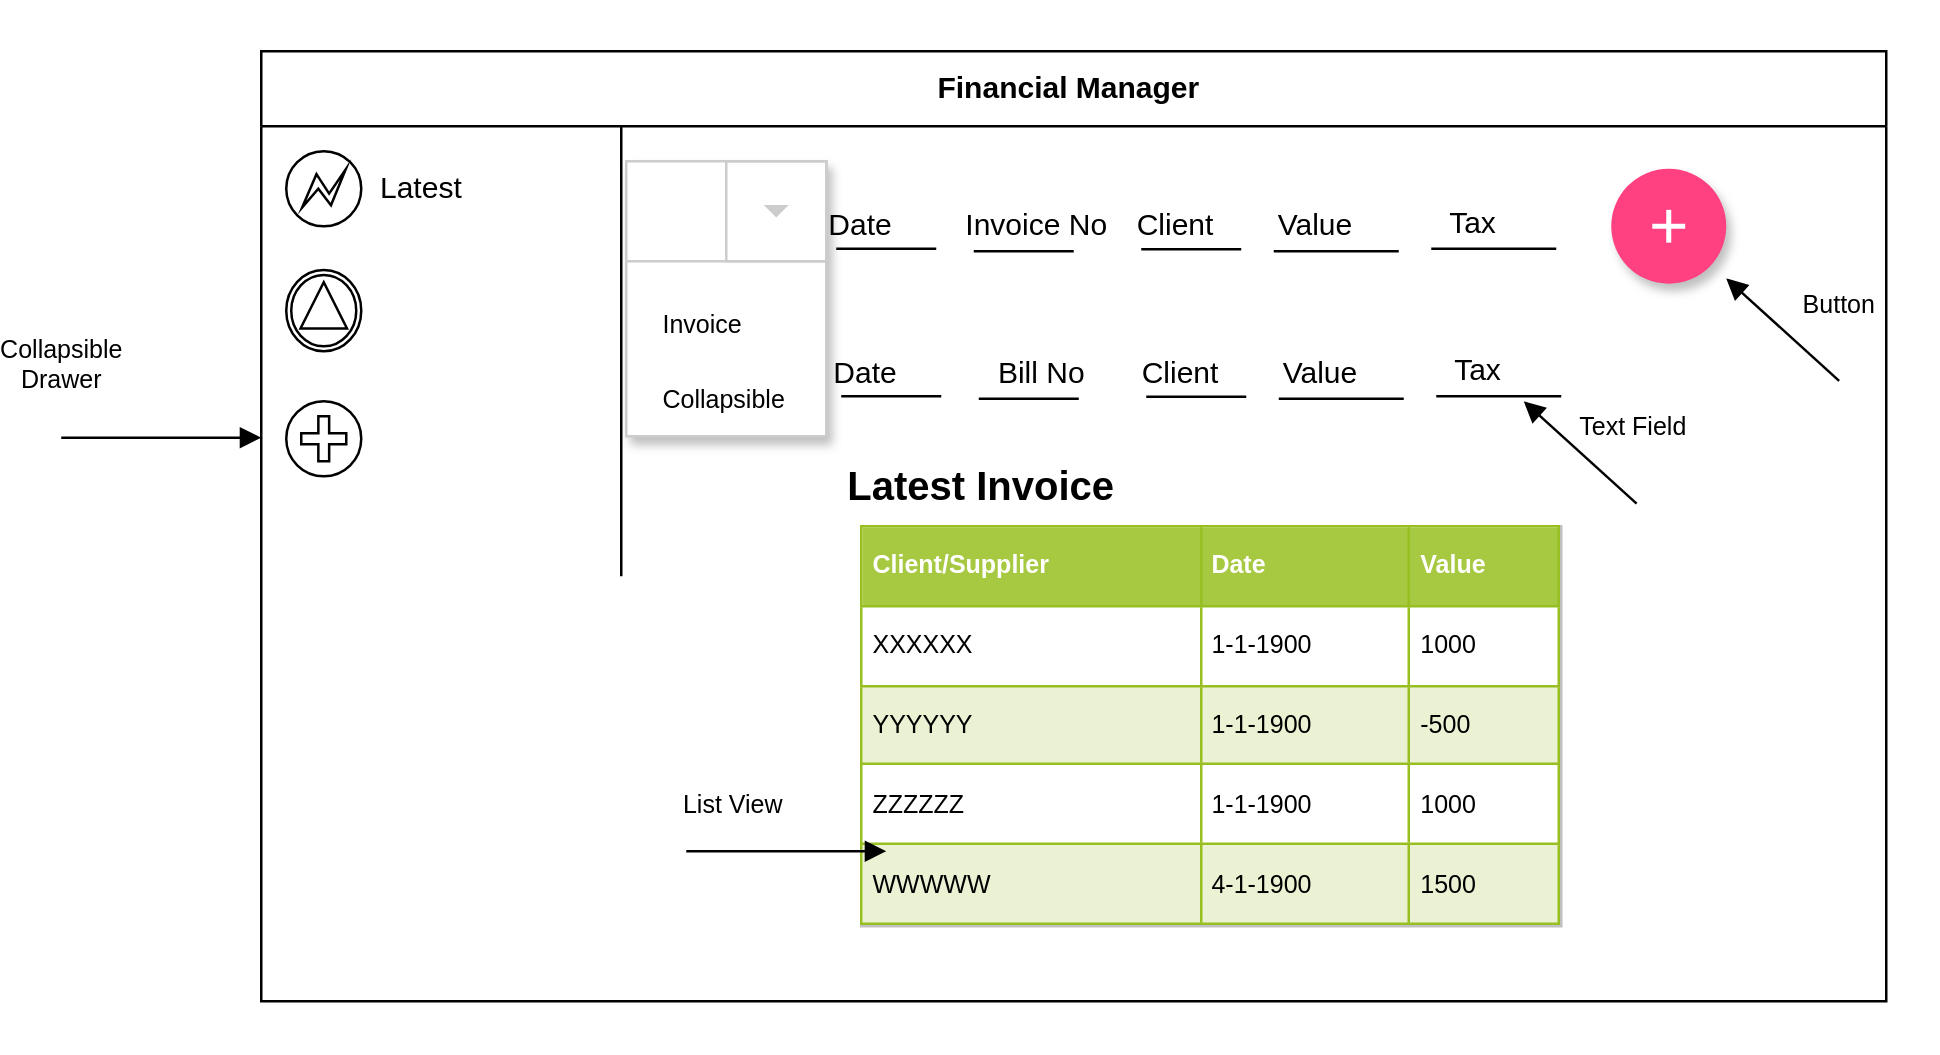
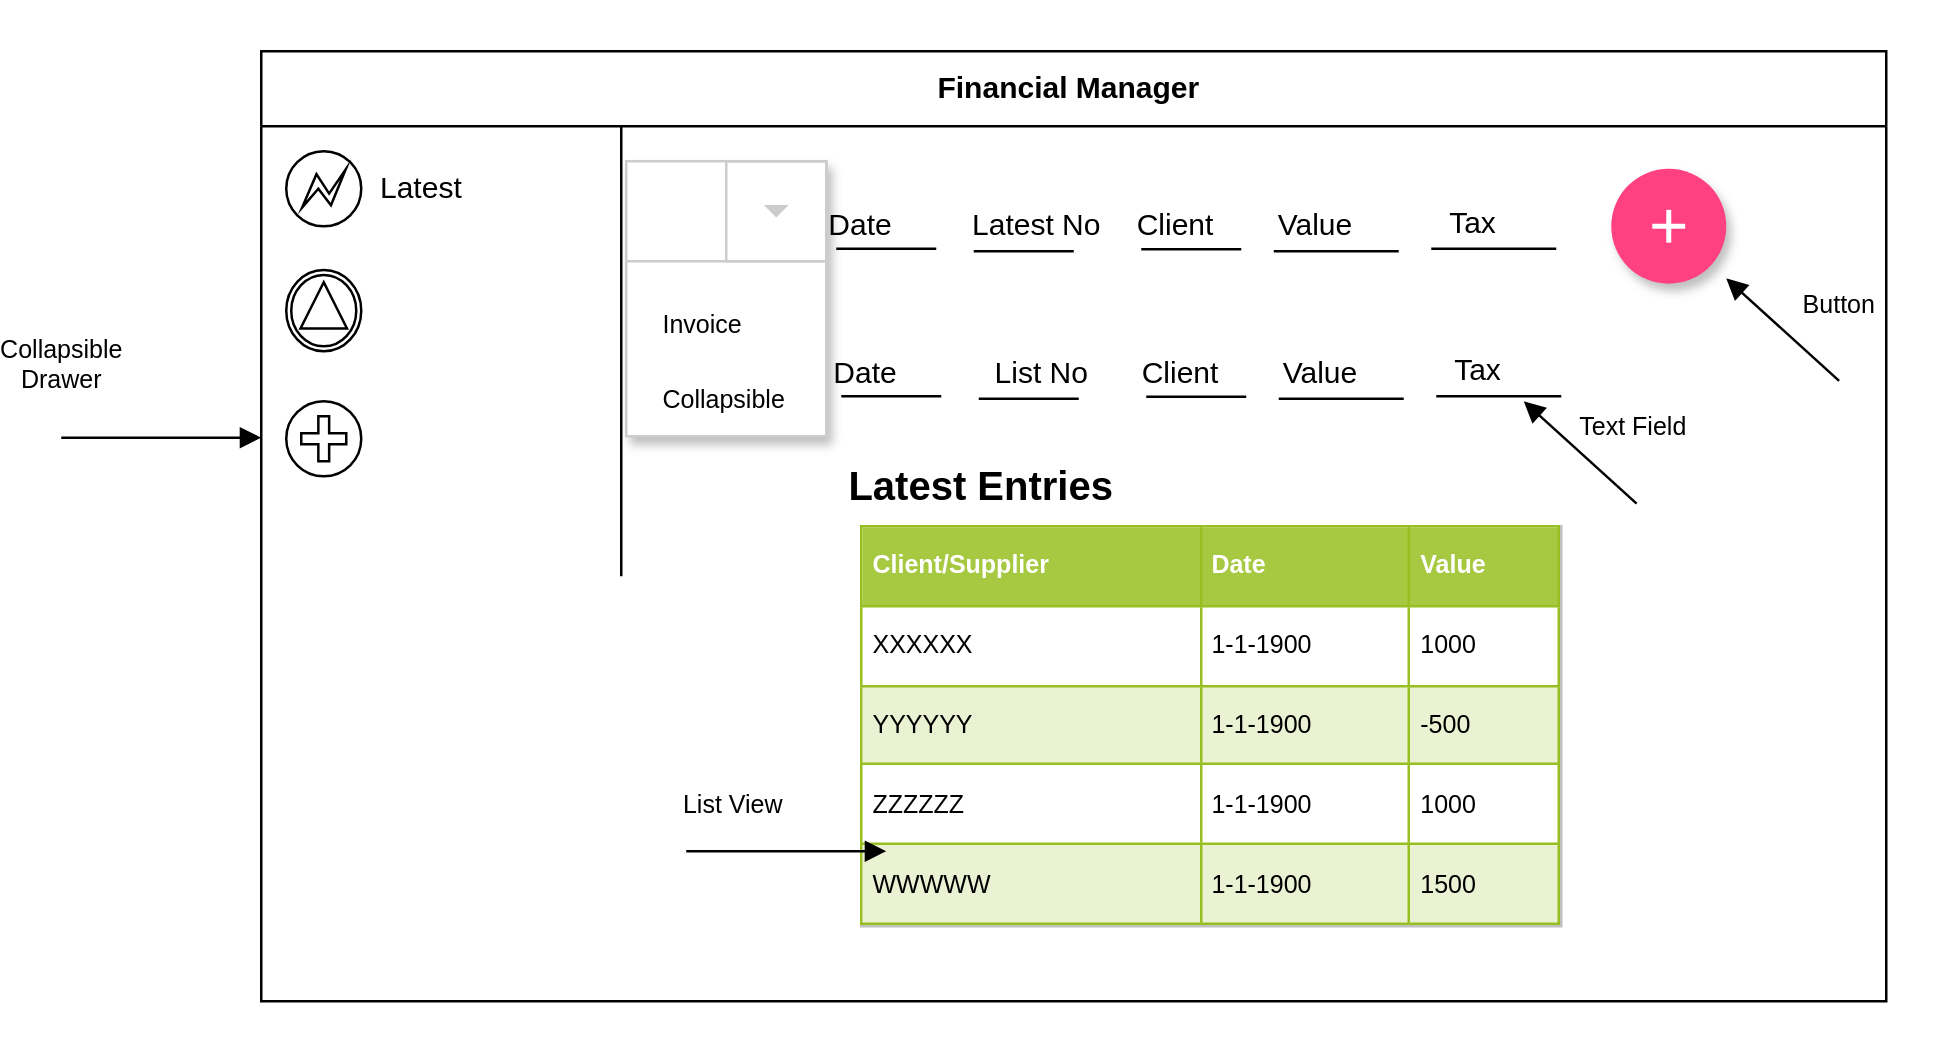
(1038, 226) -> (1038, 226)
(1043, 374) -> (1043, 374)
(988, 486) -> (988, 486)
(1013, 601) -> (1013, 601)
